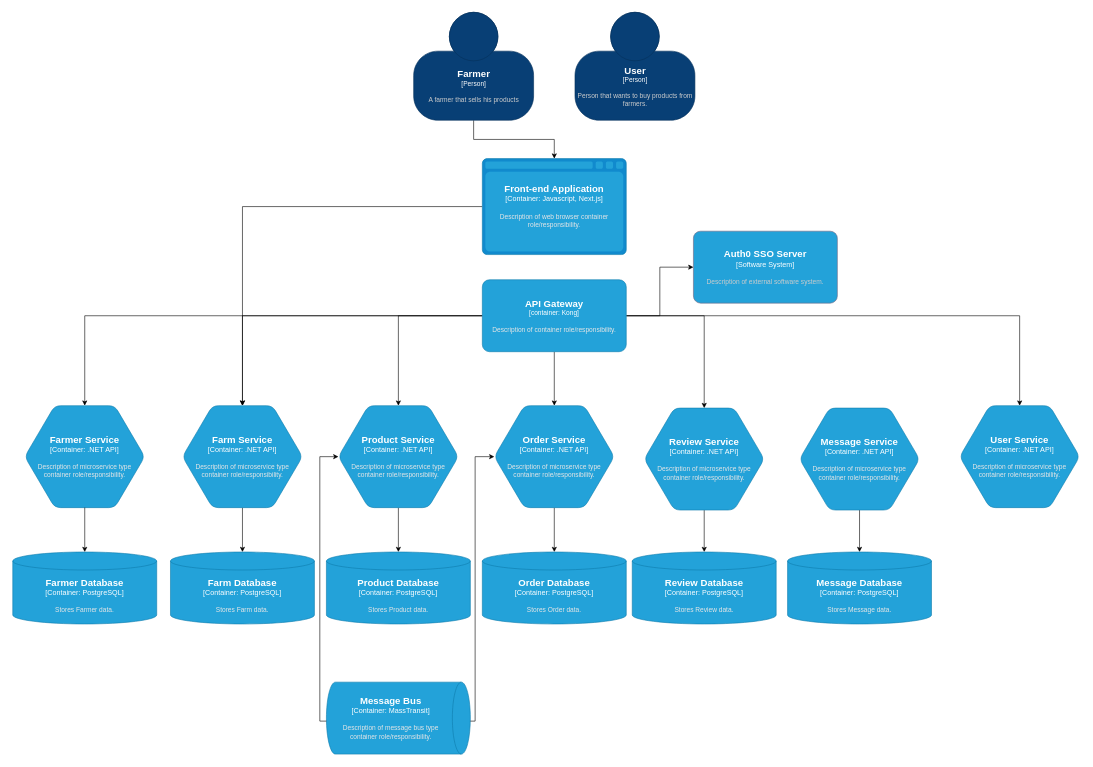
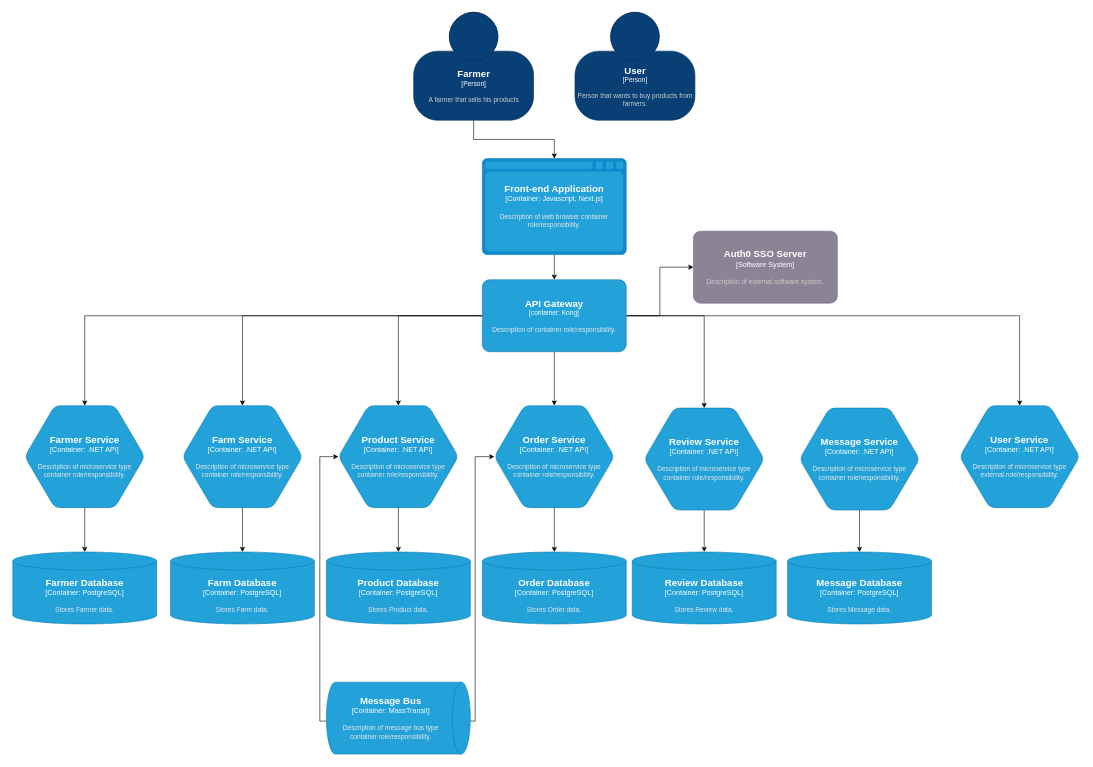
(309, 207) -> (554, 274)
(765, 267) -> (765, 267)
(1020, 457) -> (1020, 457)
